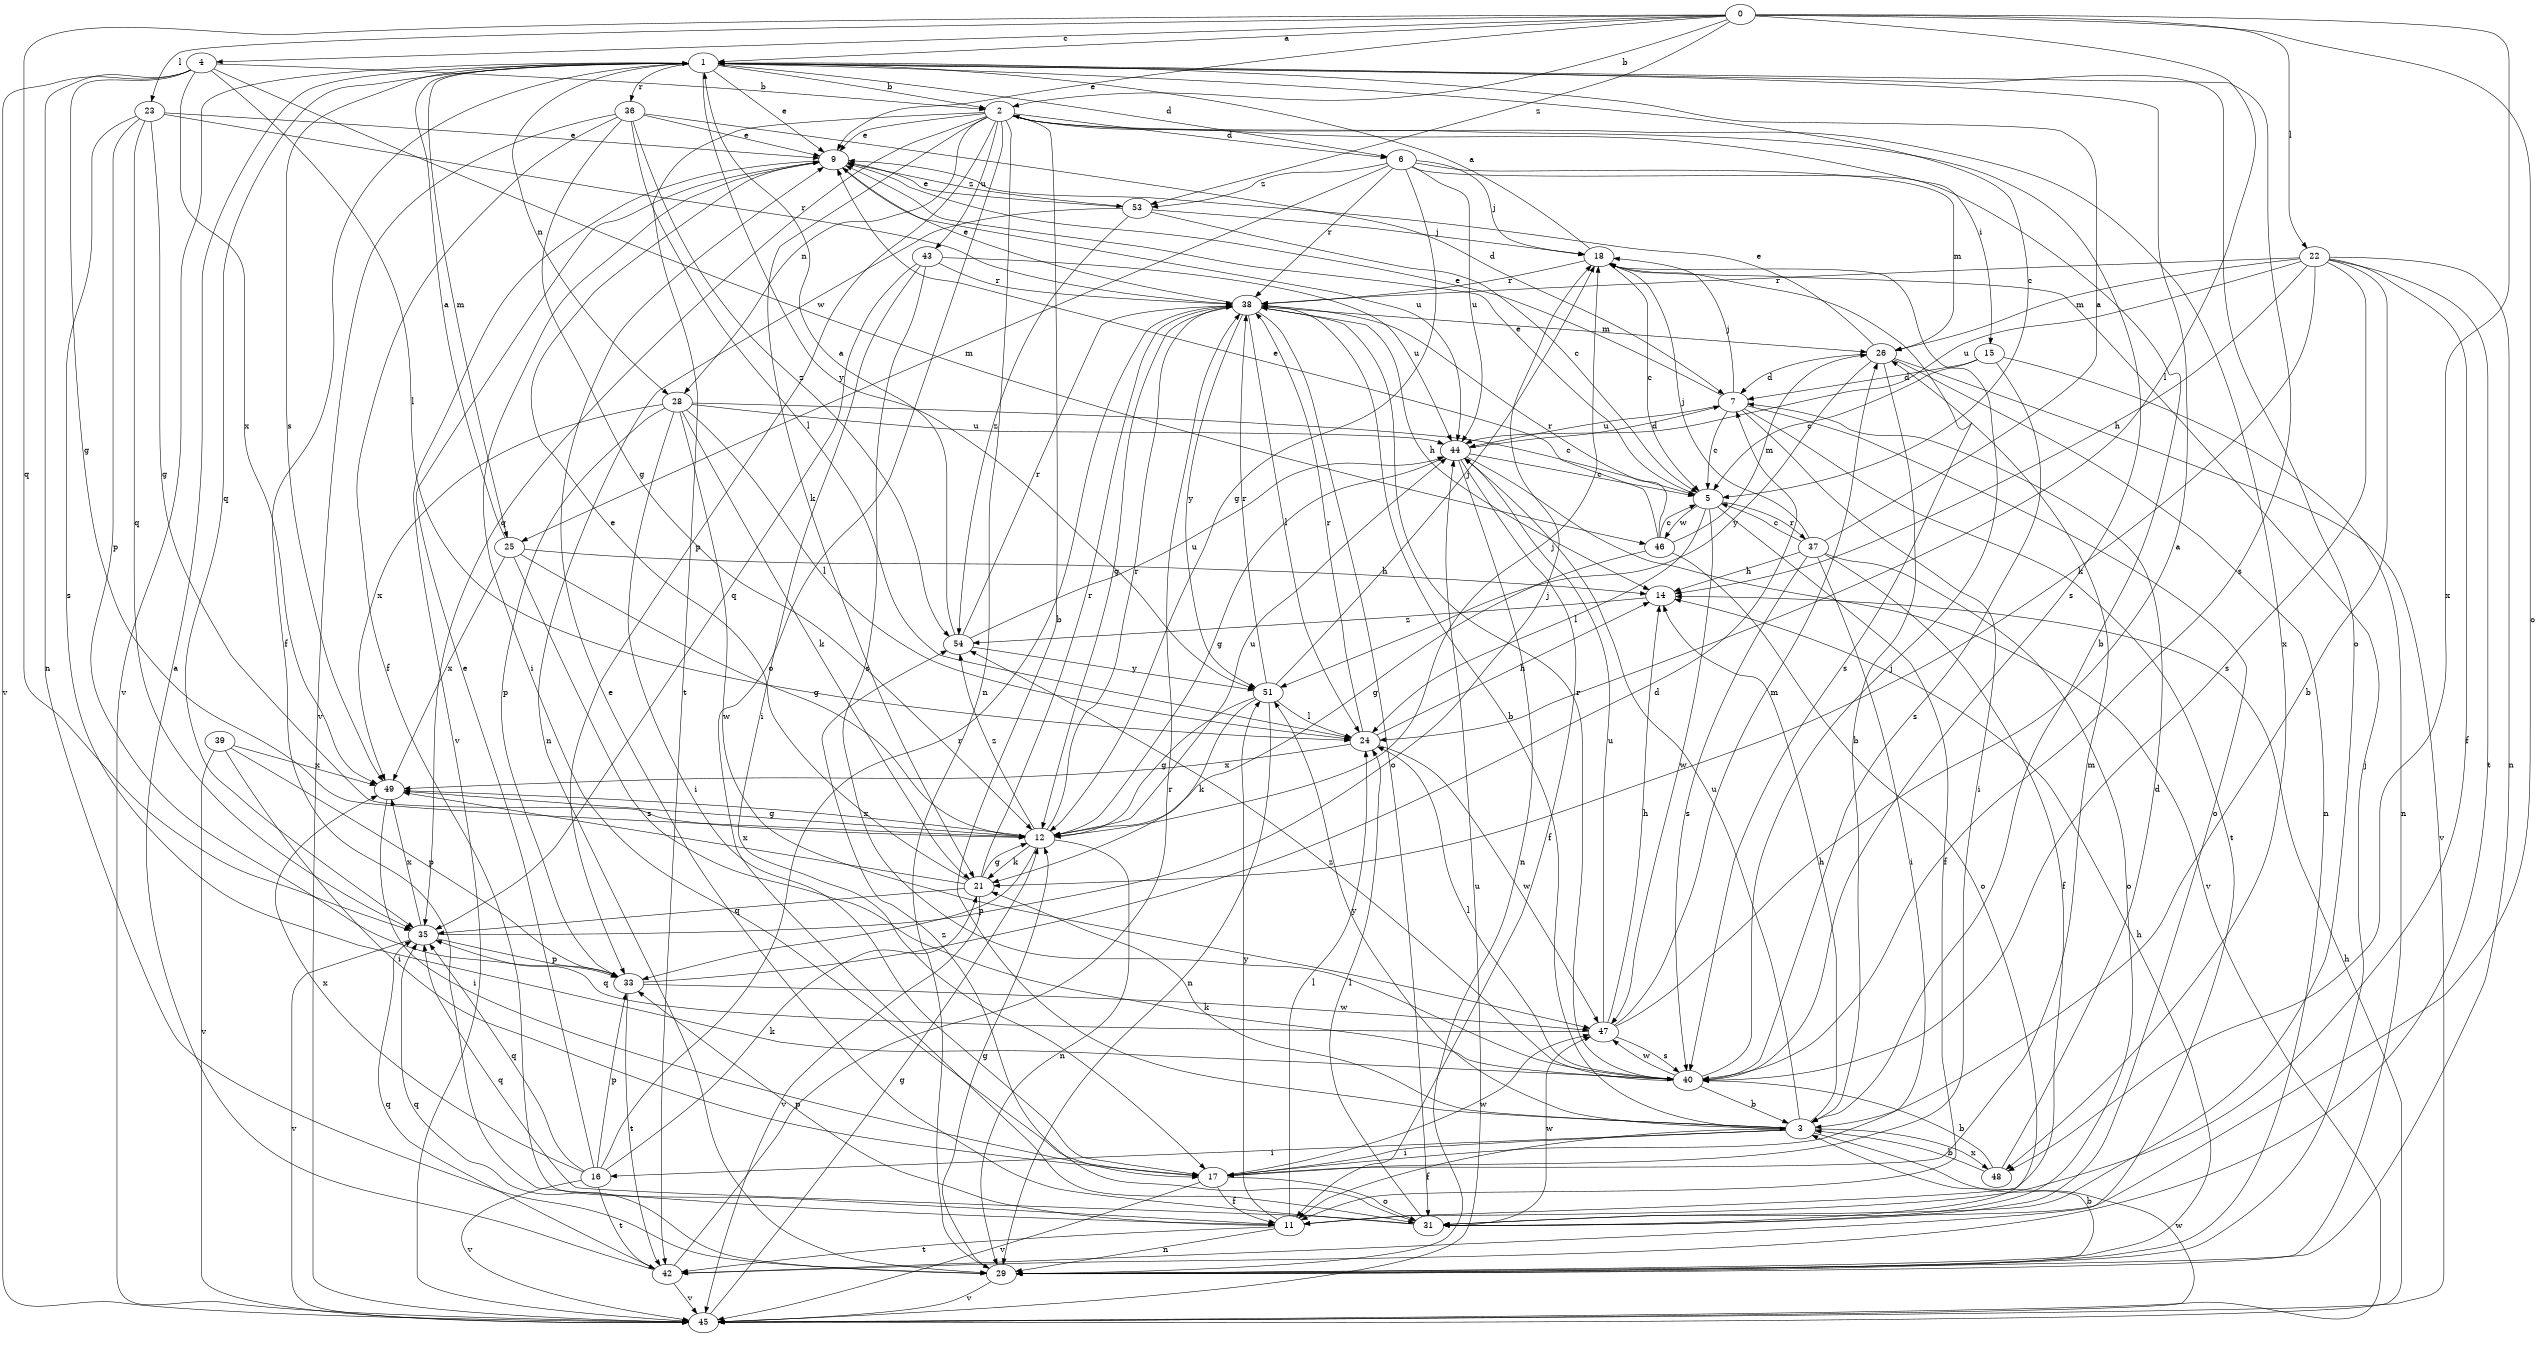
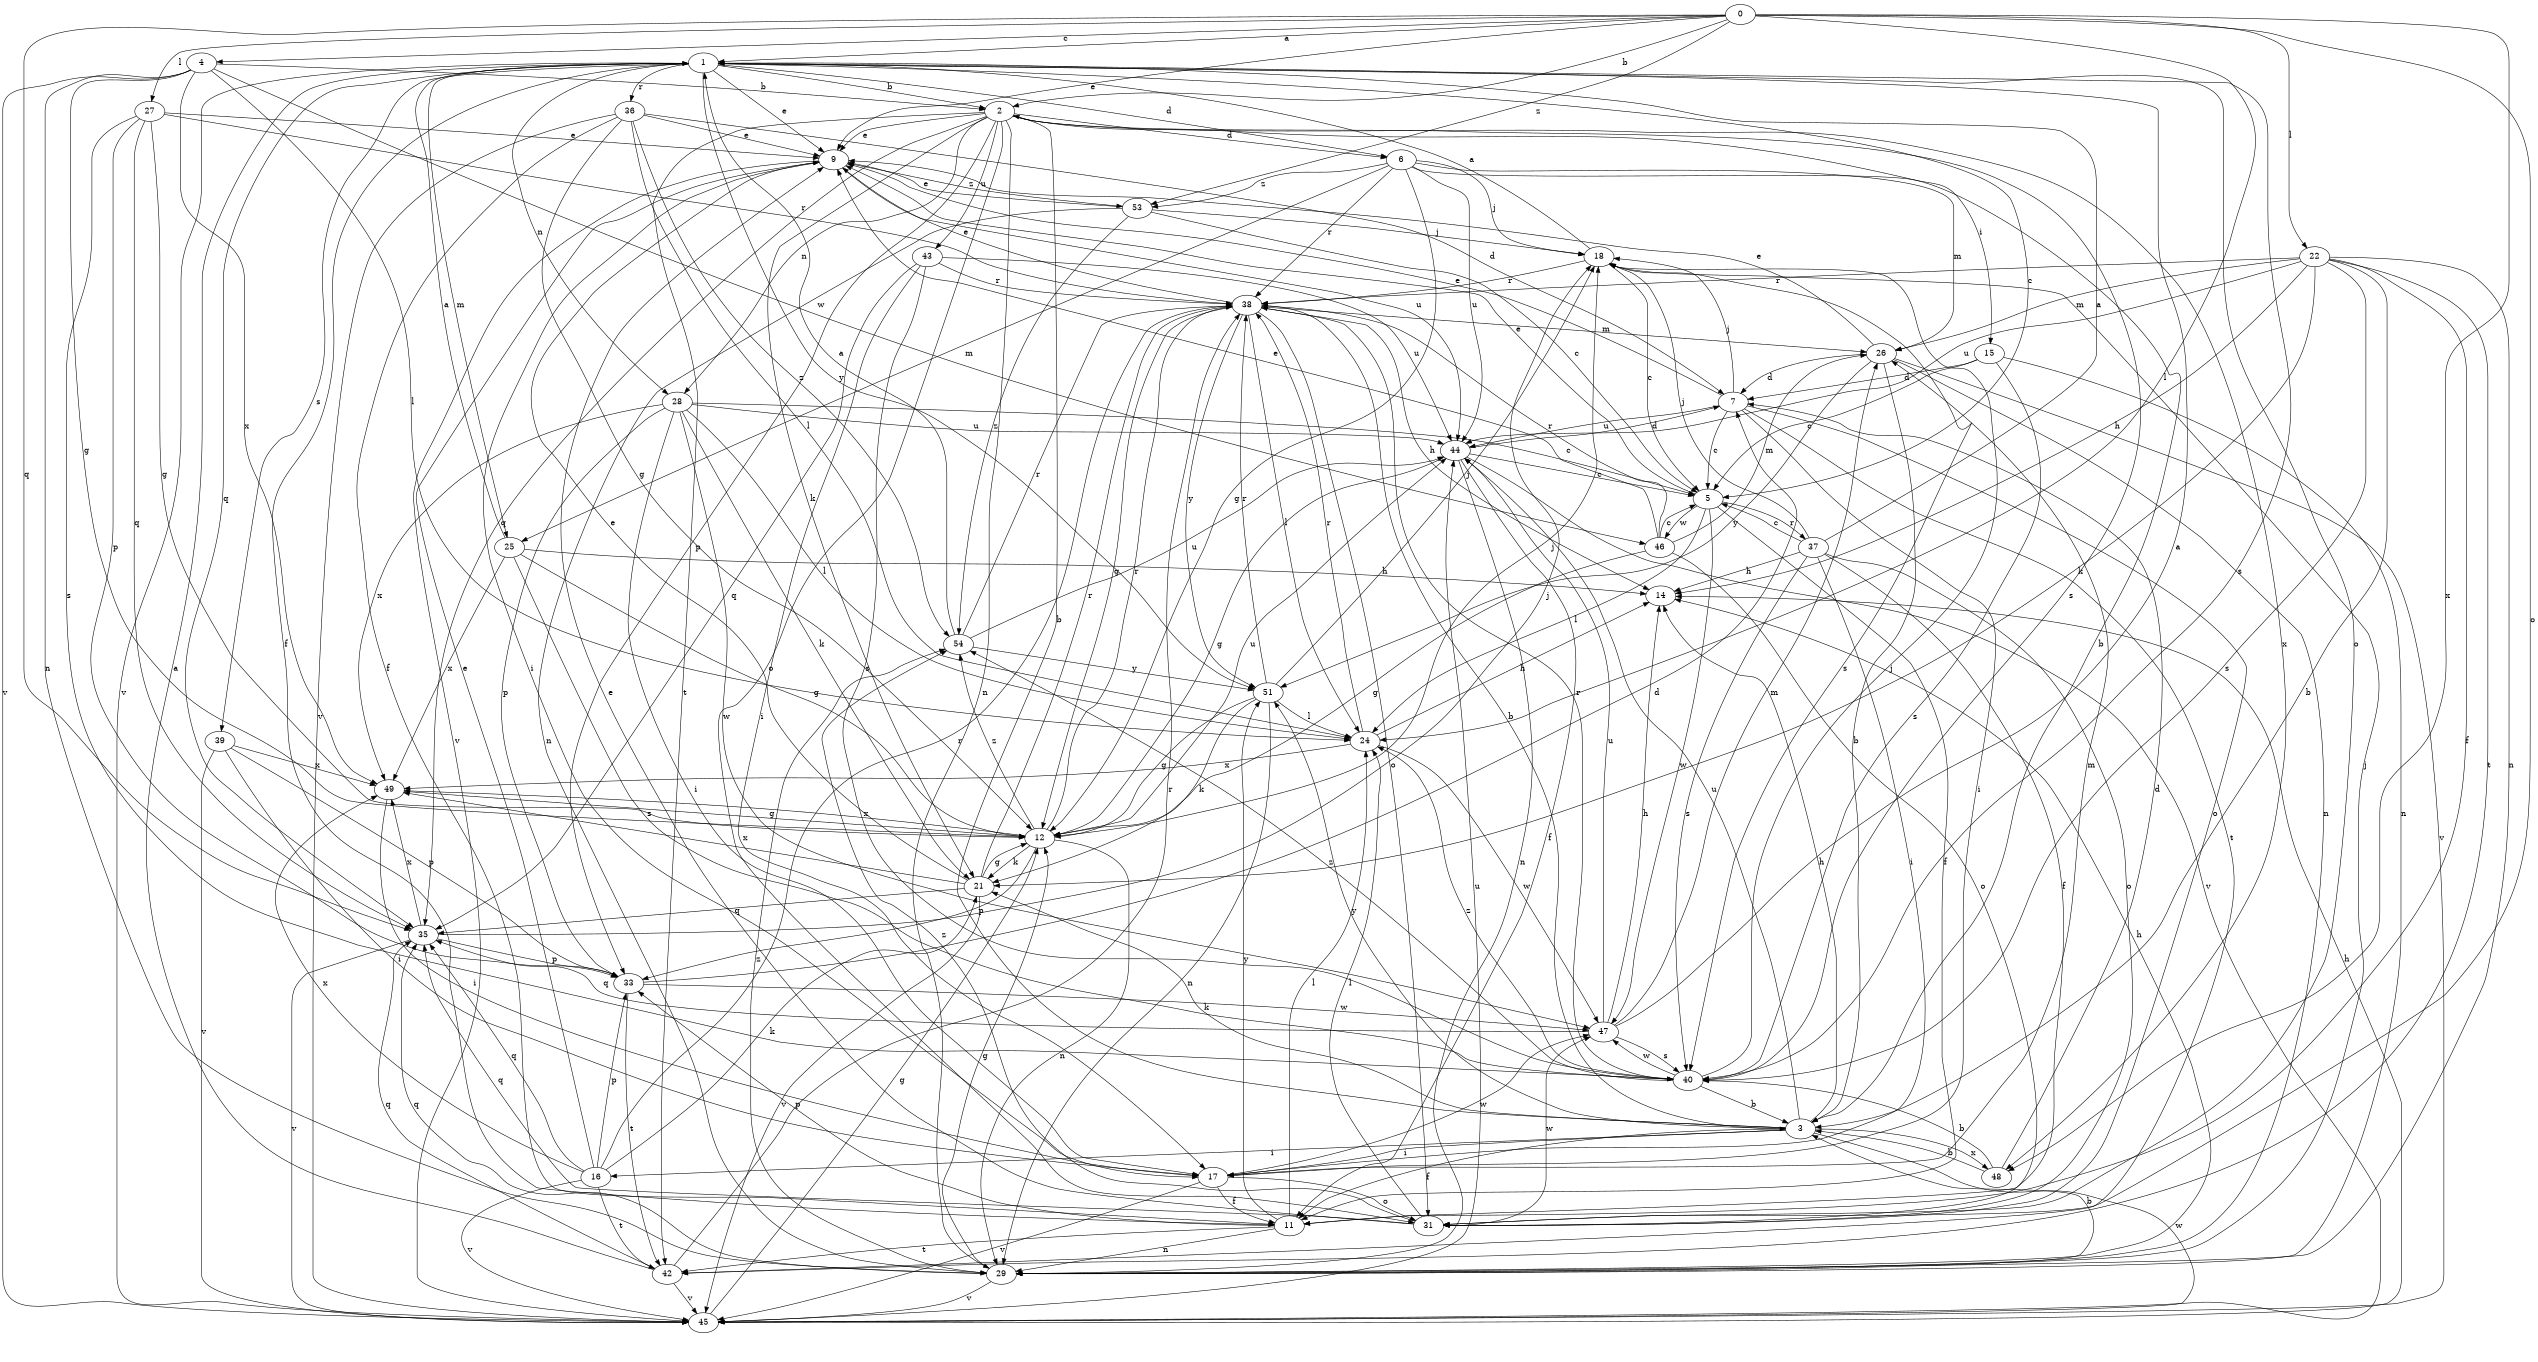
(150, 111) -> (150, 111)
(286, 260) -> (323, 266)
(1313, 623) -> (752, 994)
(1468, 911) -> (1468, 911)
